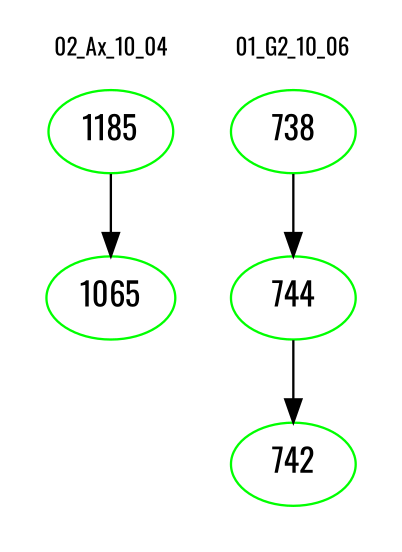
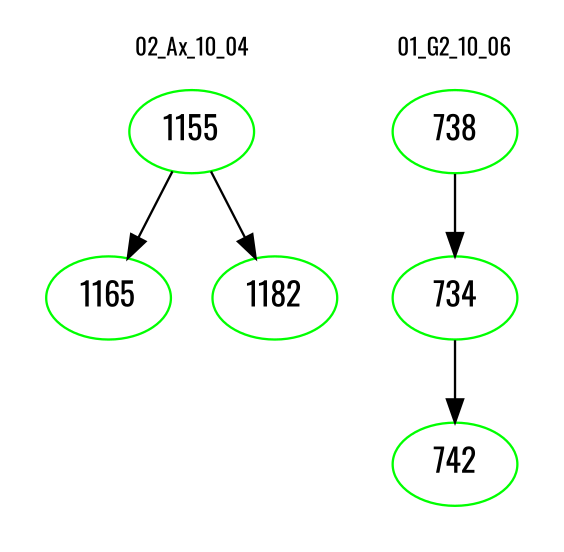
(111, 132) -> (192, 132)
(111, 298) -> (109, 298)
none -> (275, 298)
(293, 298) -> (455, 298)
